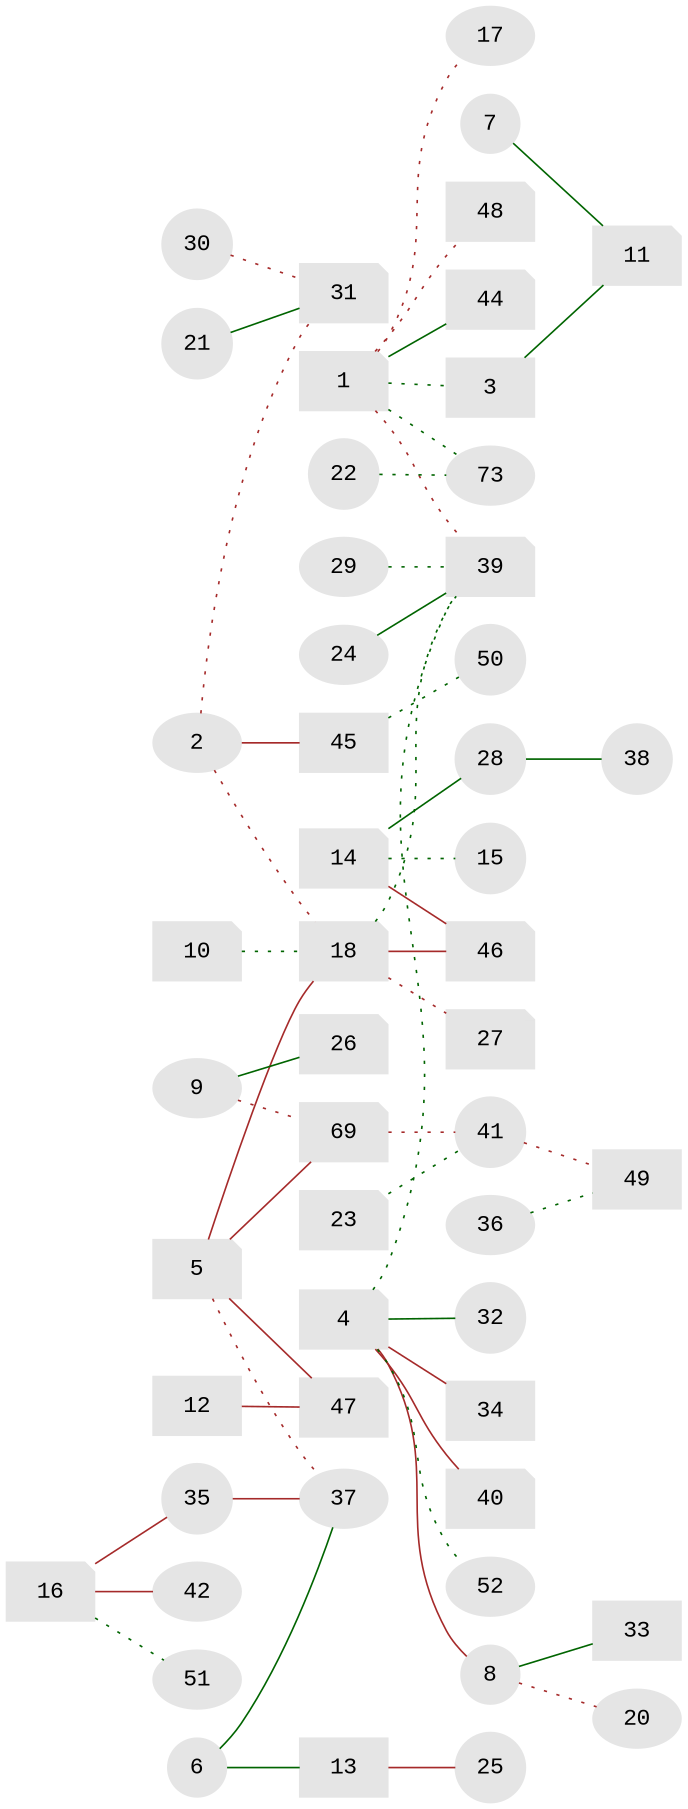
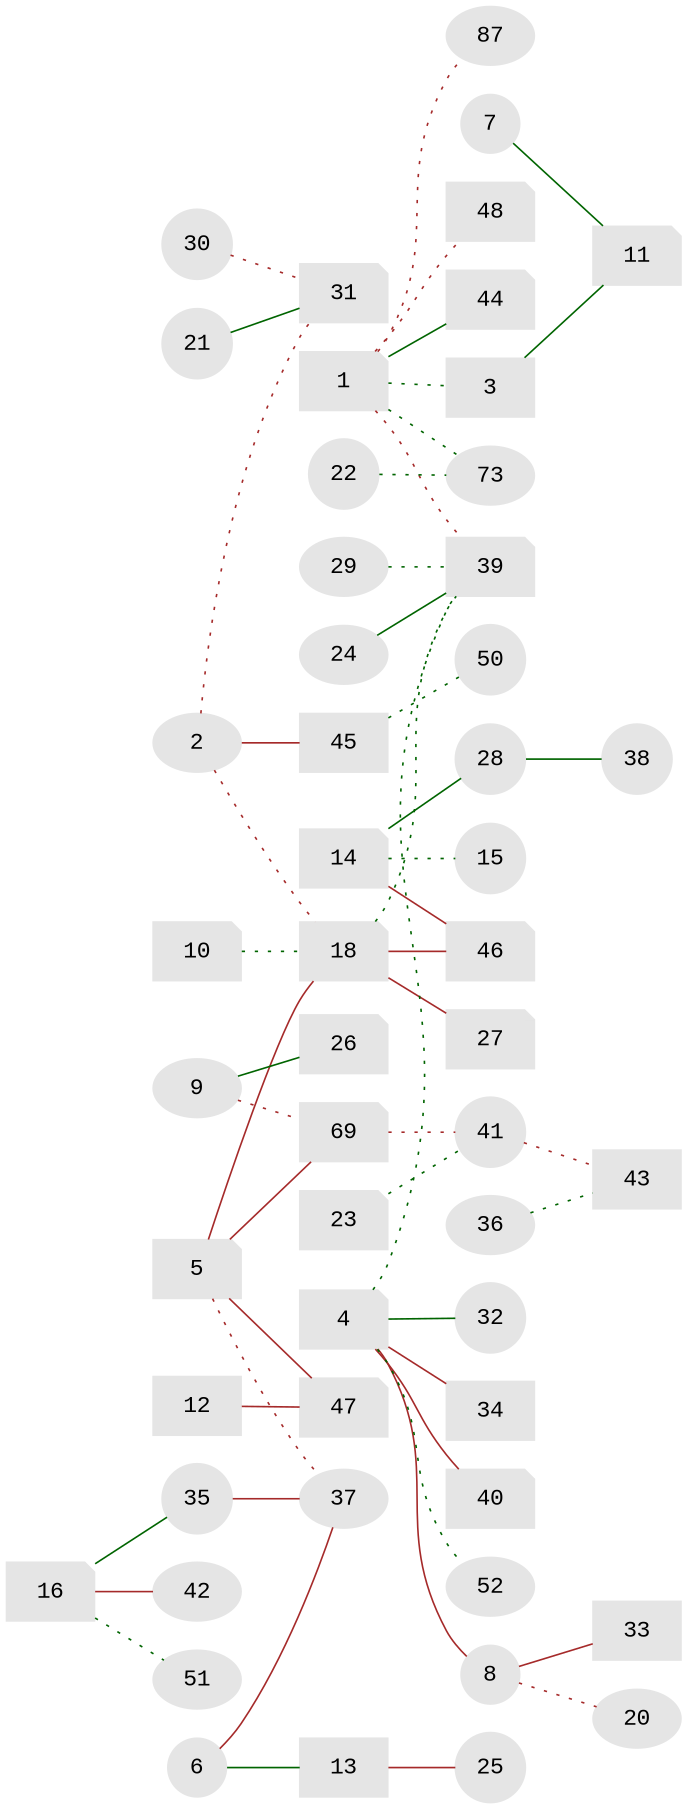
(490, 36) -> (490, 36)
(409, 990) -> (409, 990)
(637, 1180) -> (637, 1180)
(131, 1541) -> (131, 1541)
(286, 1643) -> (286, 1643)
(556, 1655) -> (556, 1655)
